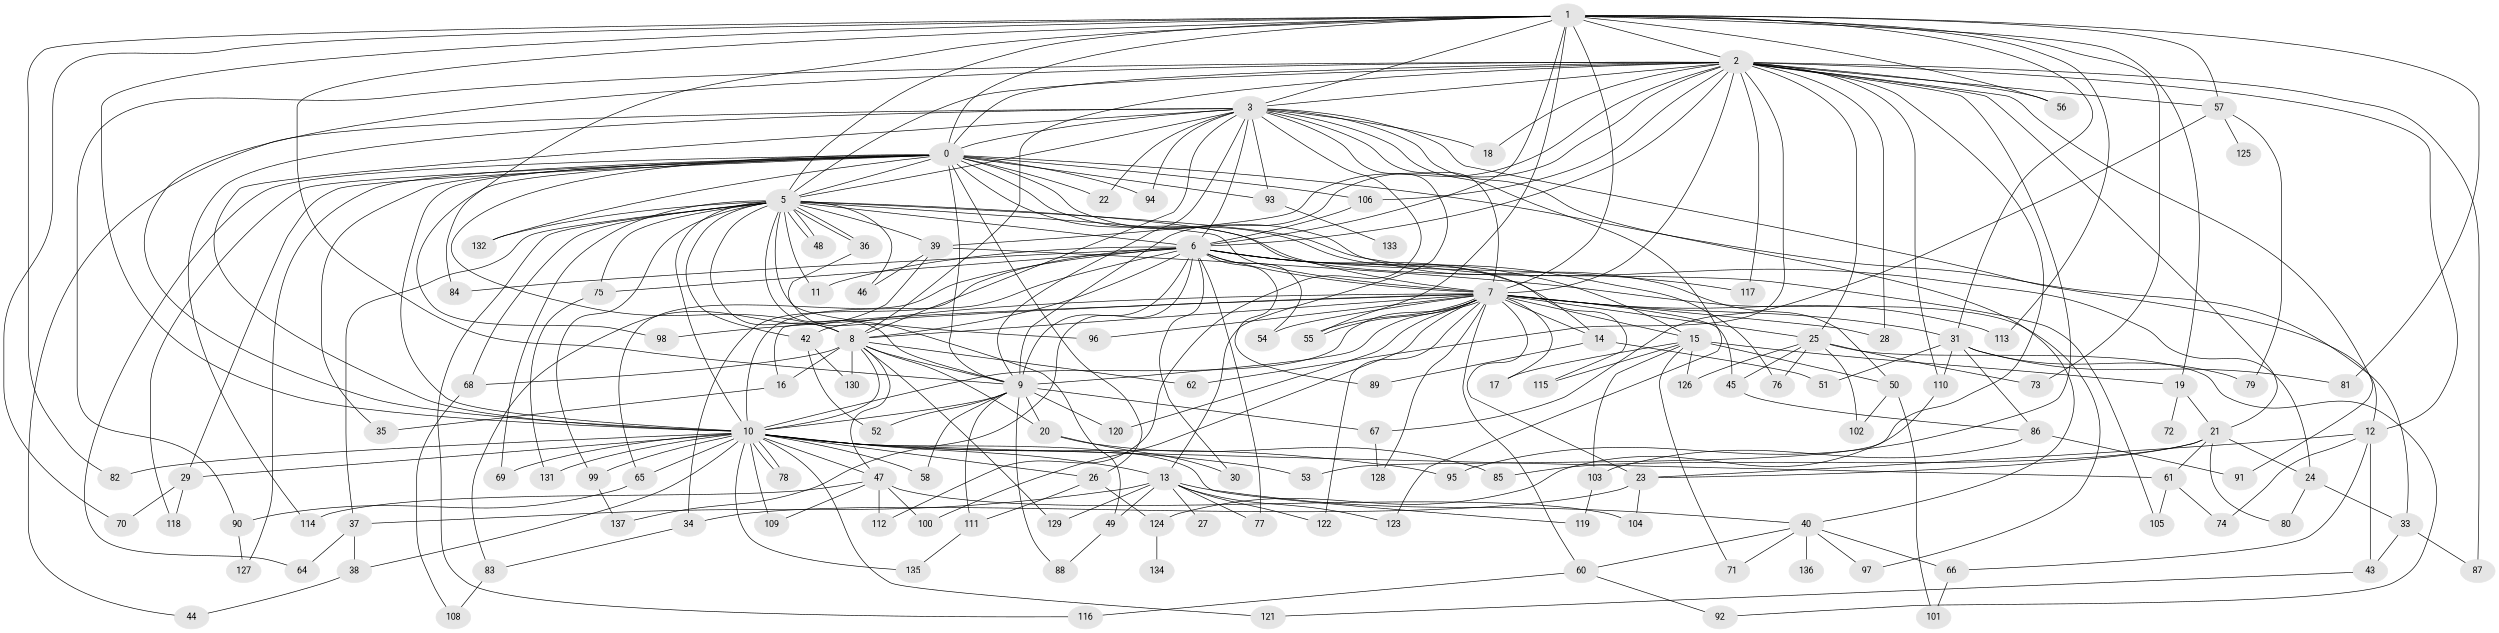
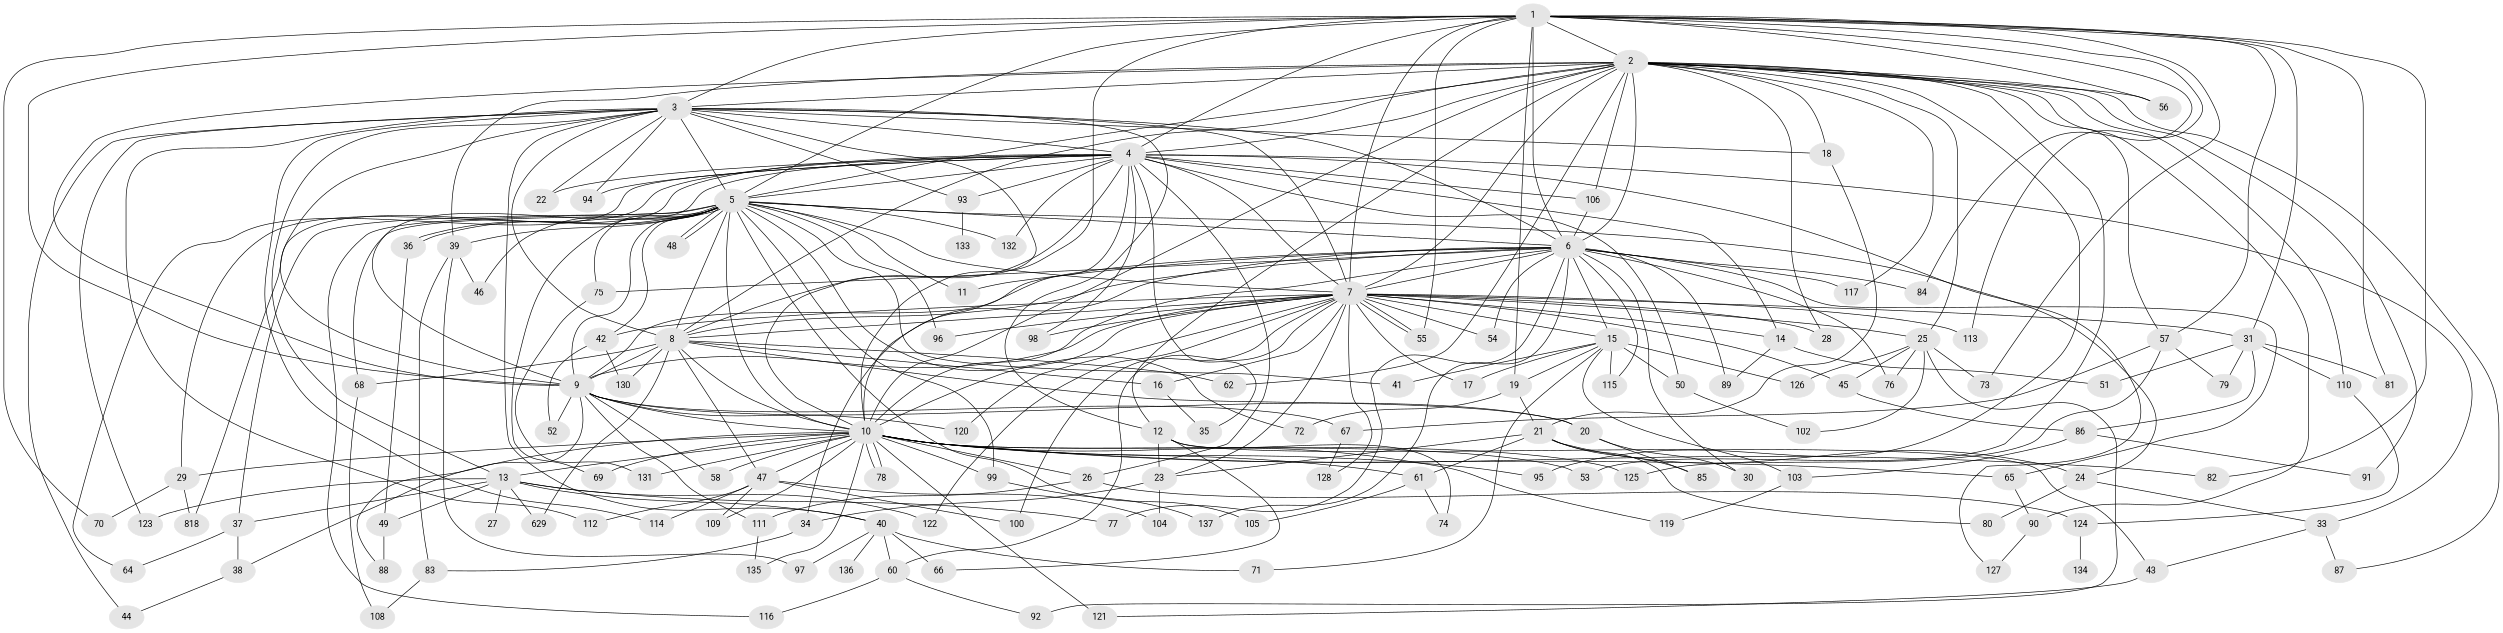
(947, 154) -> (1129, 154)
(2077, 177) -> (1809, 365)
none -> (917, 358)
none -> (1397, 386)
none -> (1251, 447)
(174, 525) -> (192, 525)
(1055, 525) -> (539, 525)
(1934, 617) -> none
